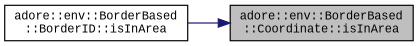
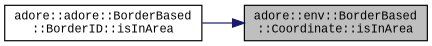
(96, 23) -> (103, 23)
